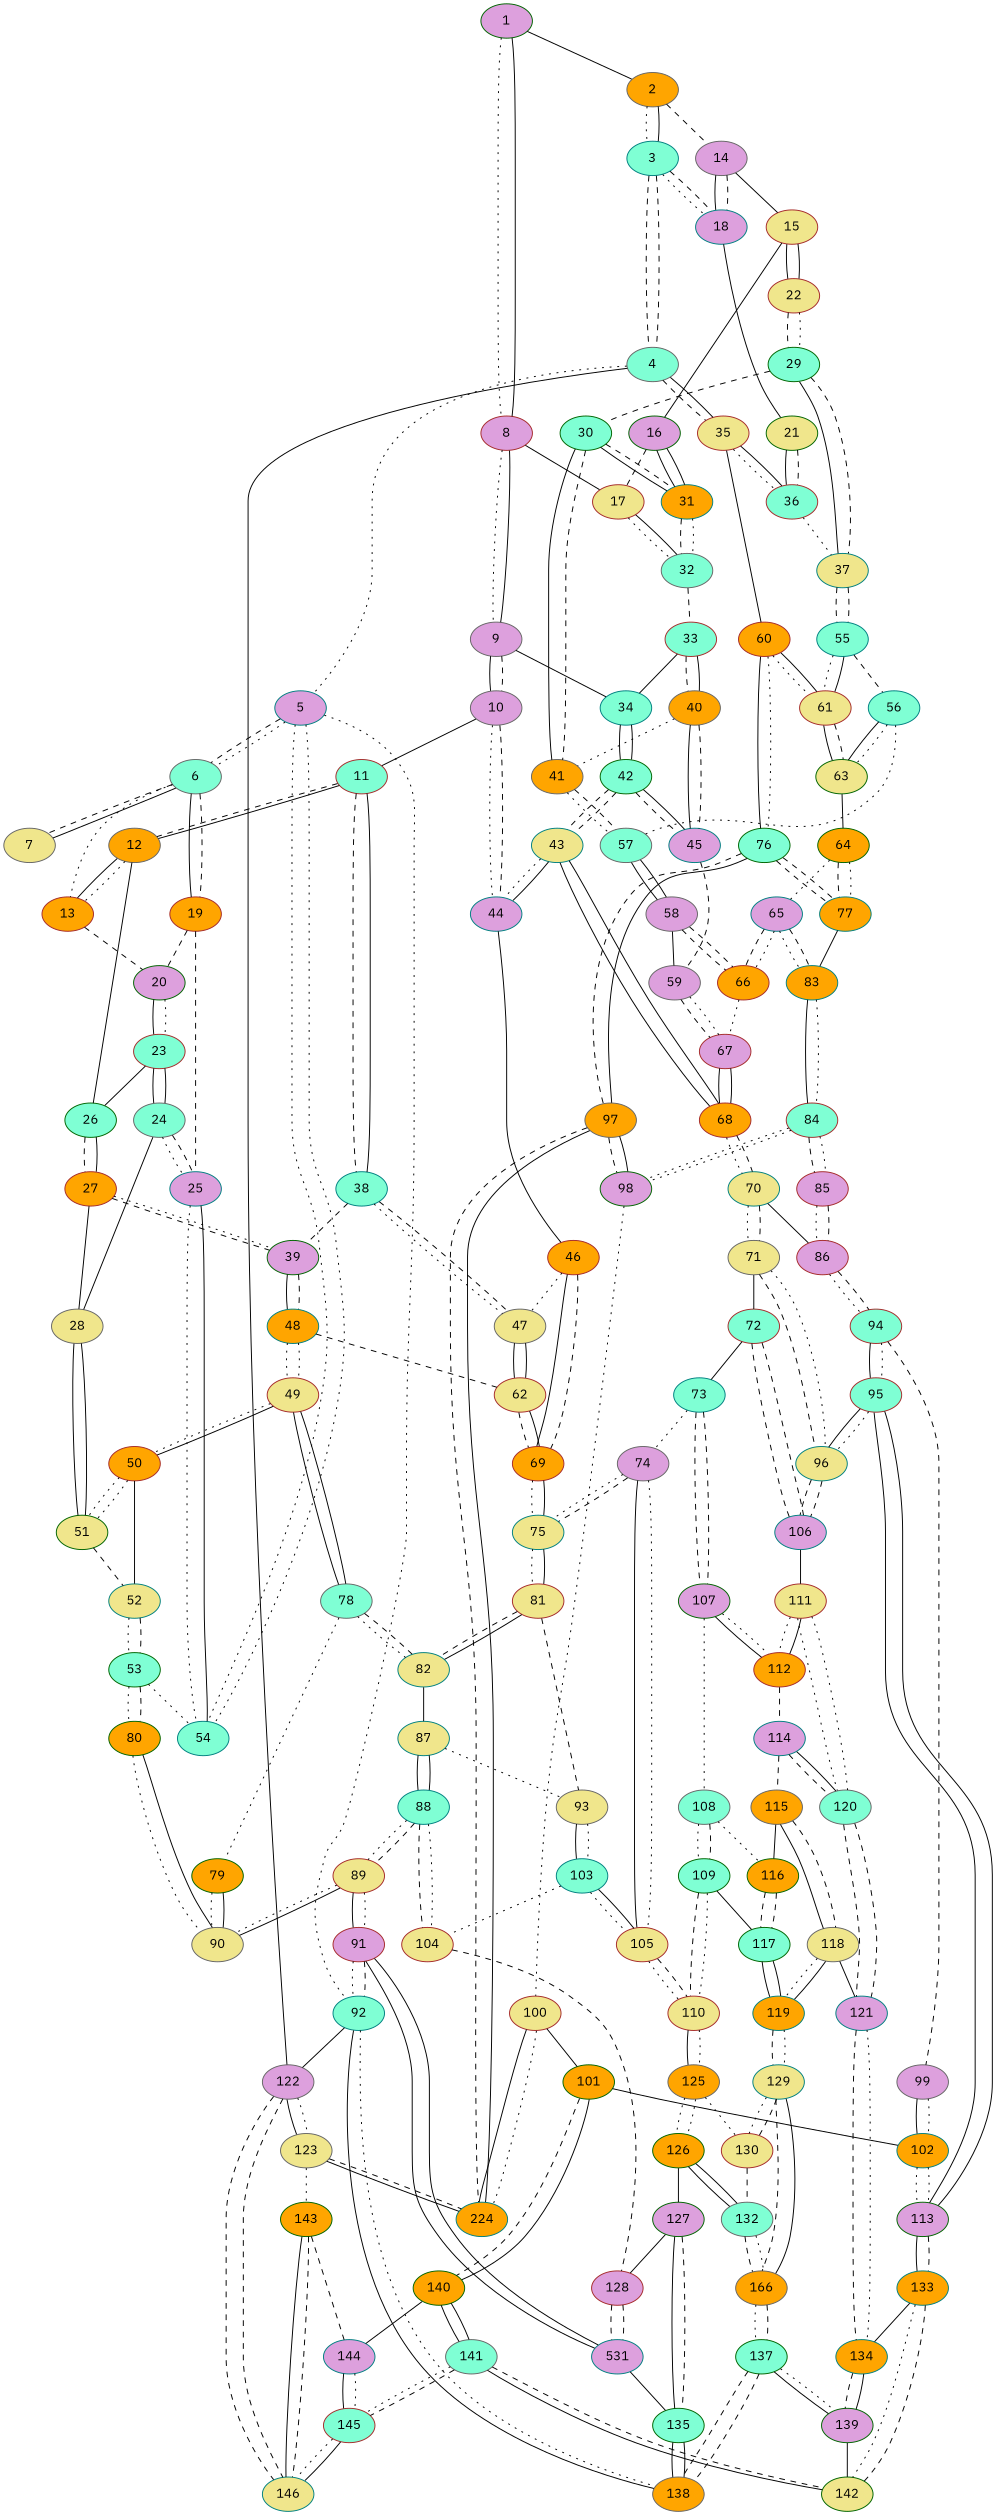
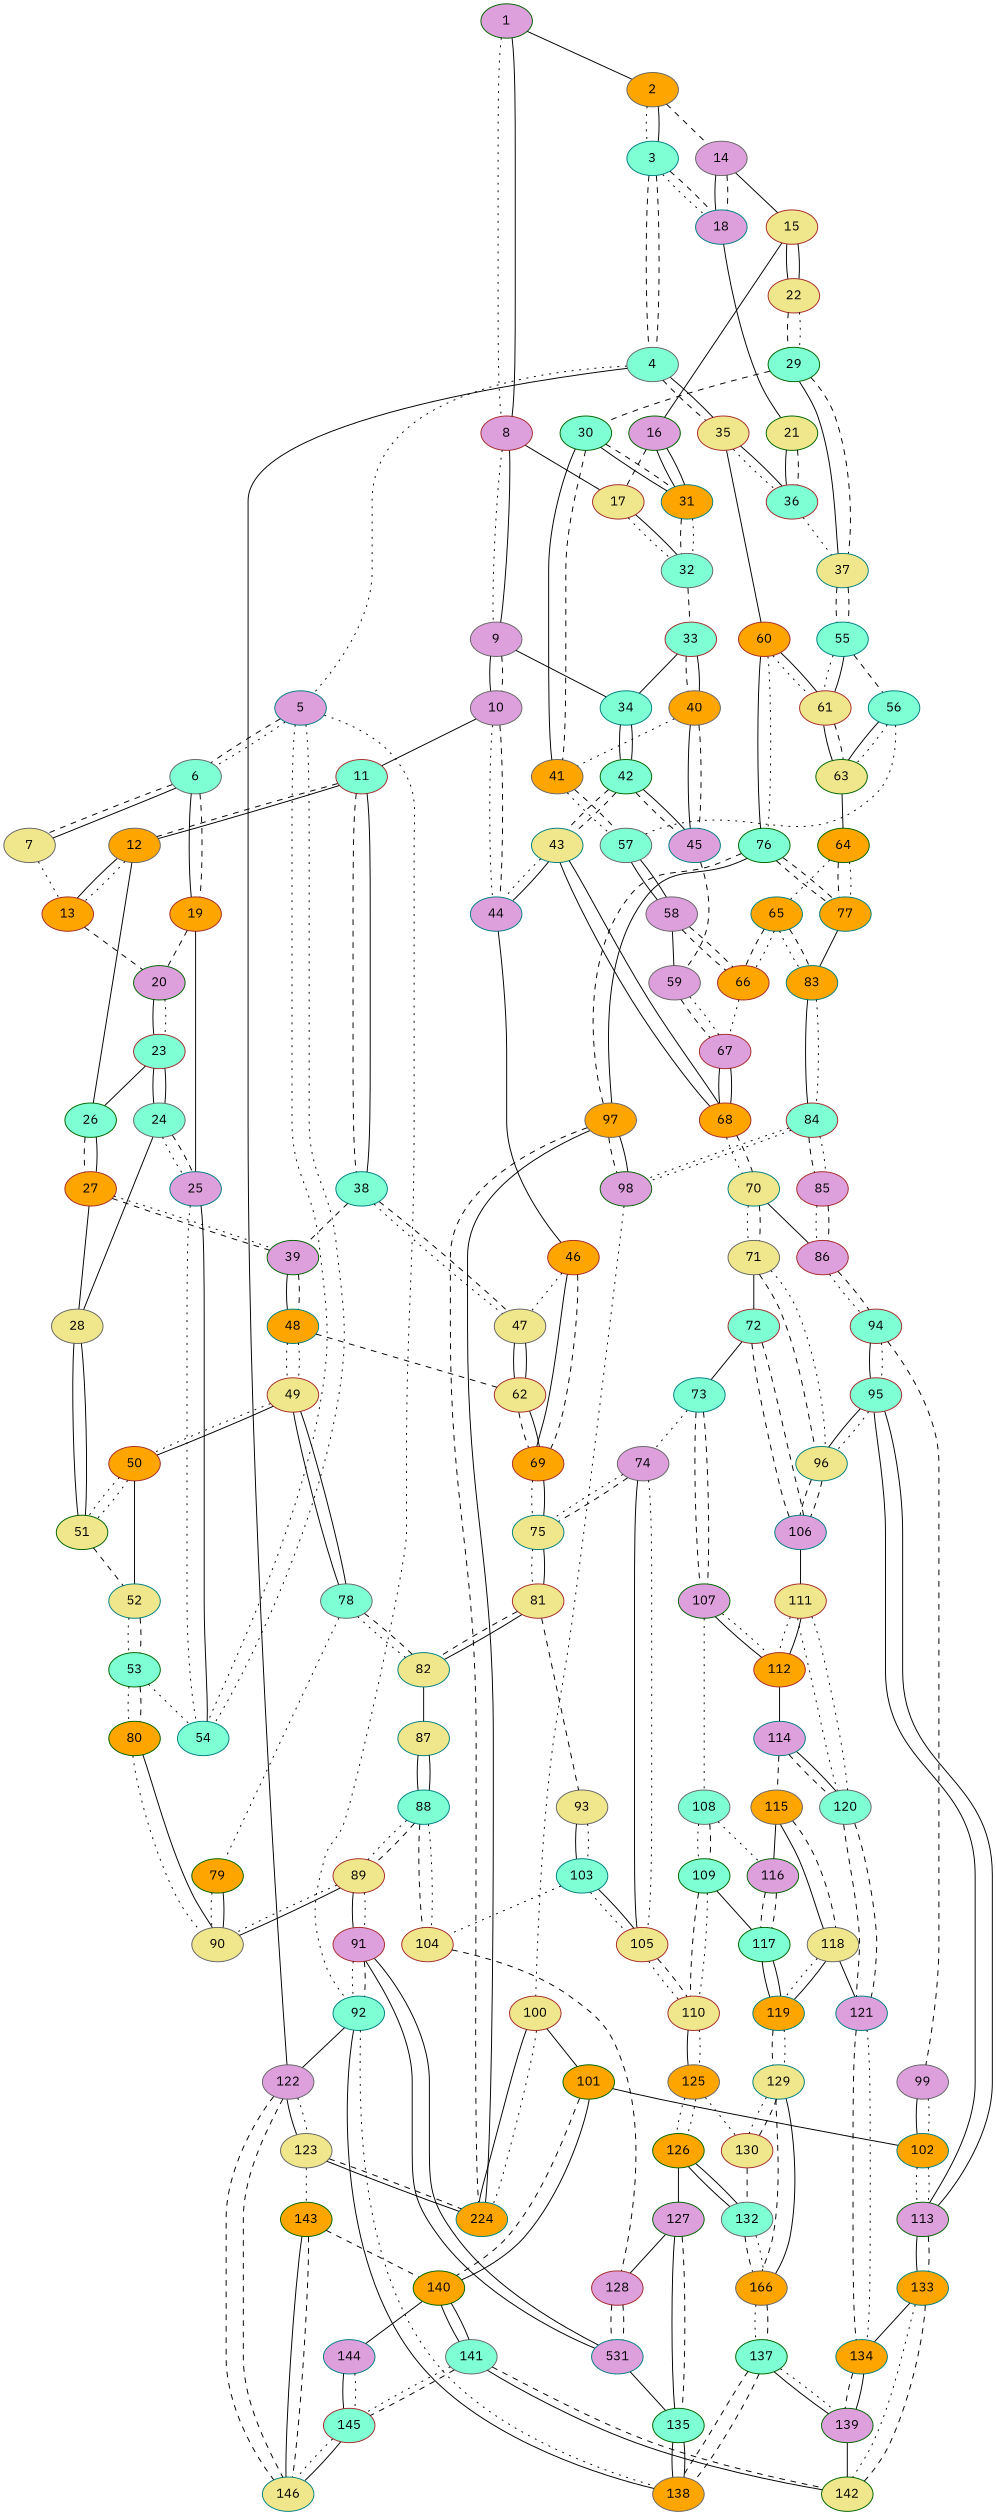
(104, 825) -> (49, 880)
(777, 914) -> (777, 914)
(196, 1051) -> (196, 1051)
(780, 1704) -> (780, 1704)
(503, 1773) -> none
(773, 1876) -> (773, 1876)
(328, 2288) -> (373, 2254)
